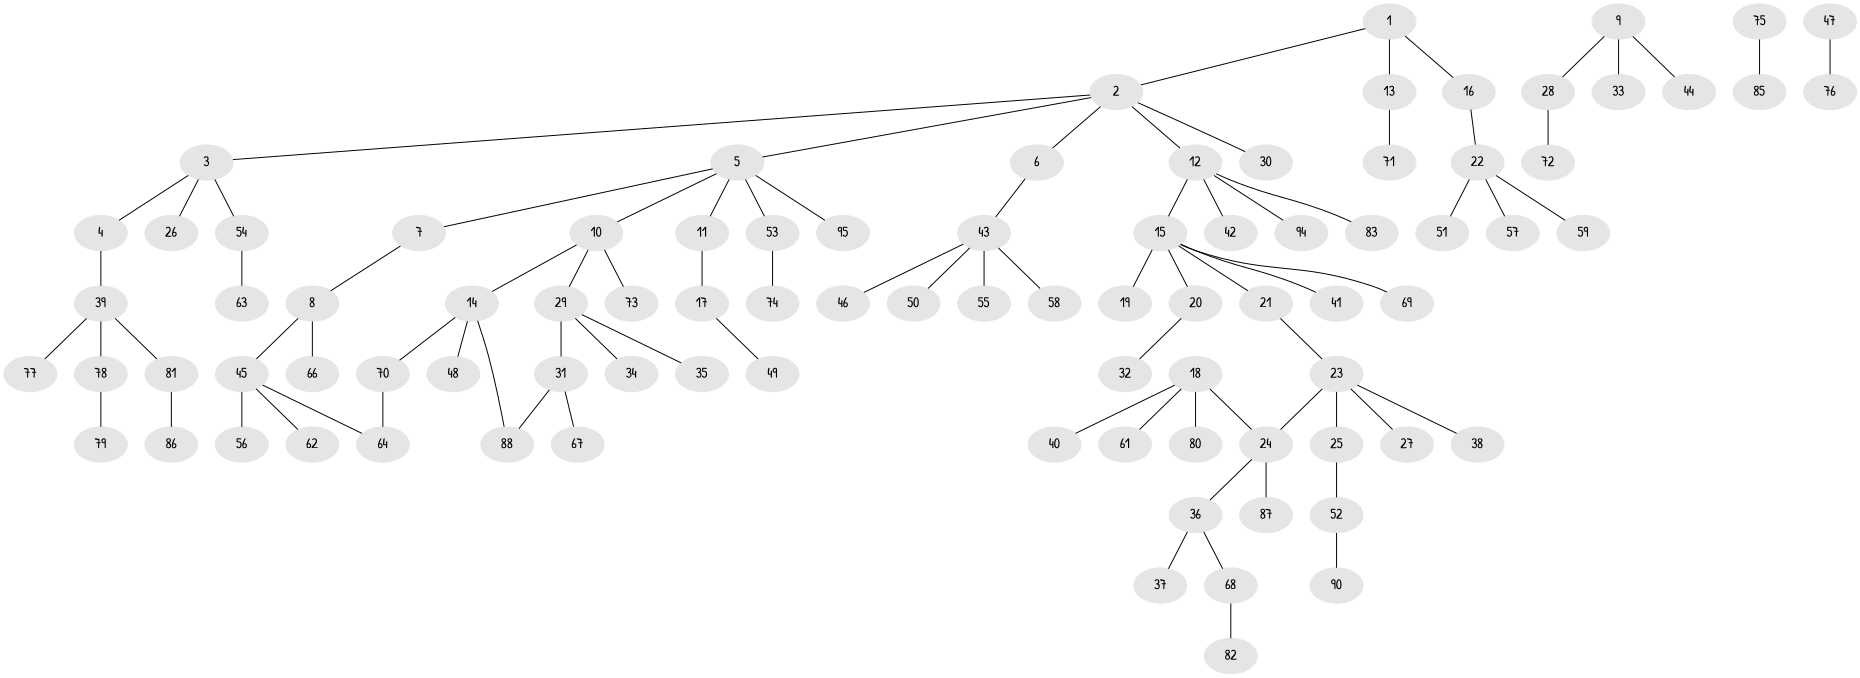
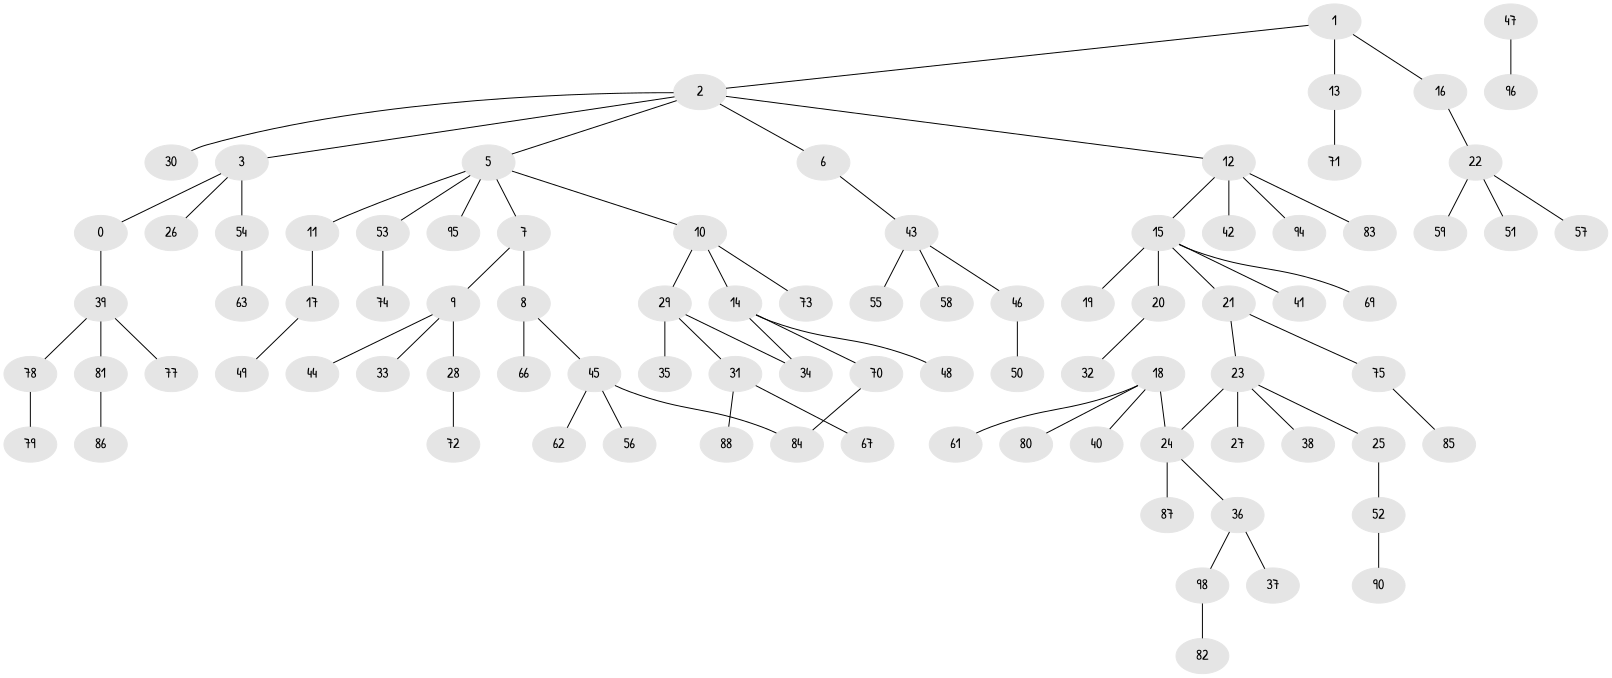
(1830, 92) -> (1511, 92)
(101, 233) -> (101, 233)
none -> (489, 268)
(949, 268) -> (1017, 339)
none -> (1303, 339)
(493, 373) -> (770, 339)
(383, 445) -> (797, 445)
(1231, 586) -> (1202, 586)
